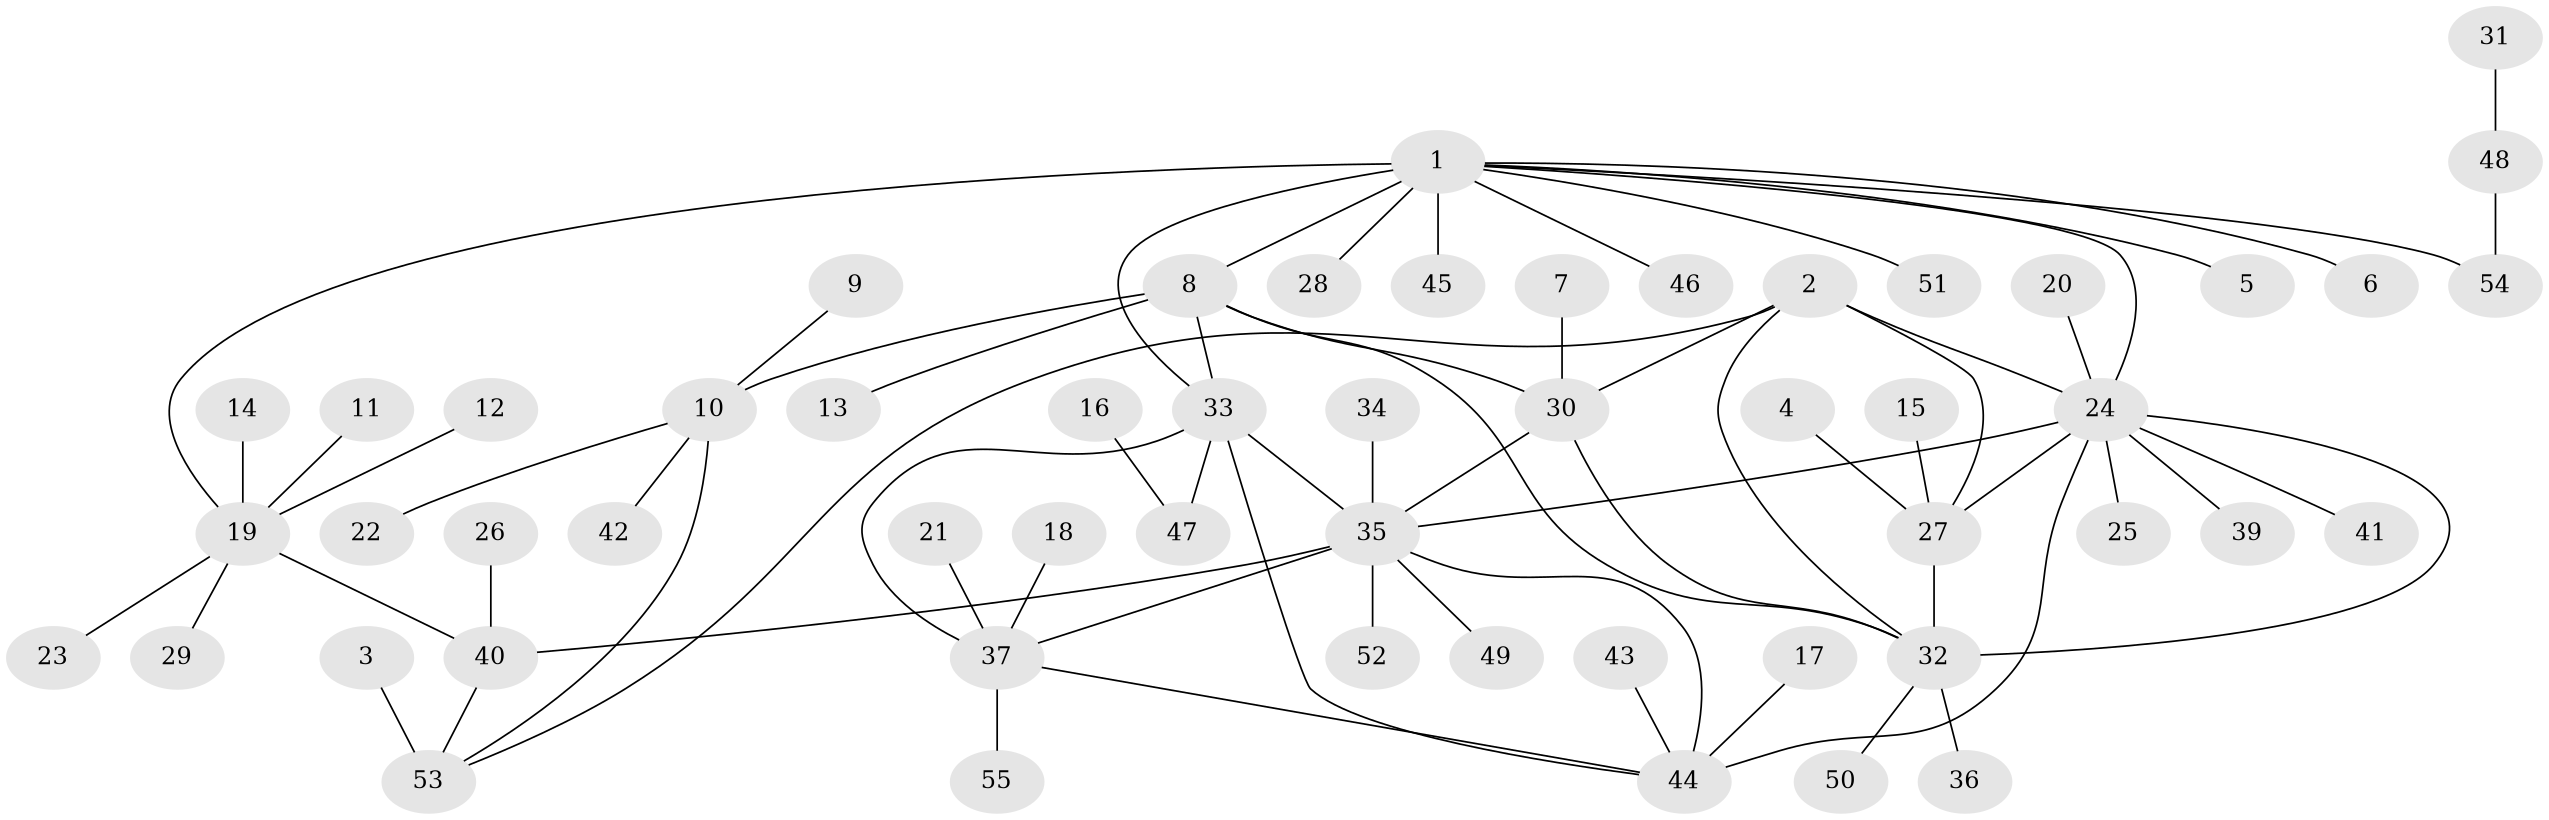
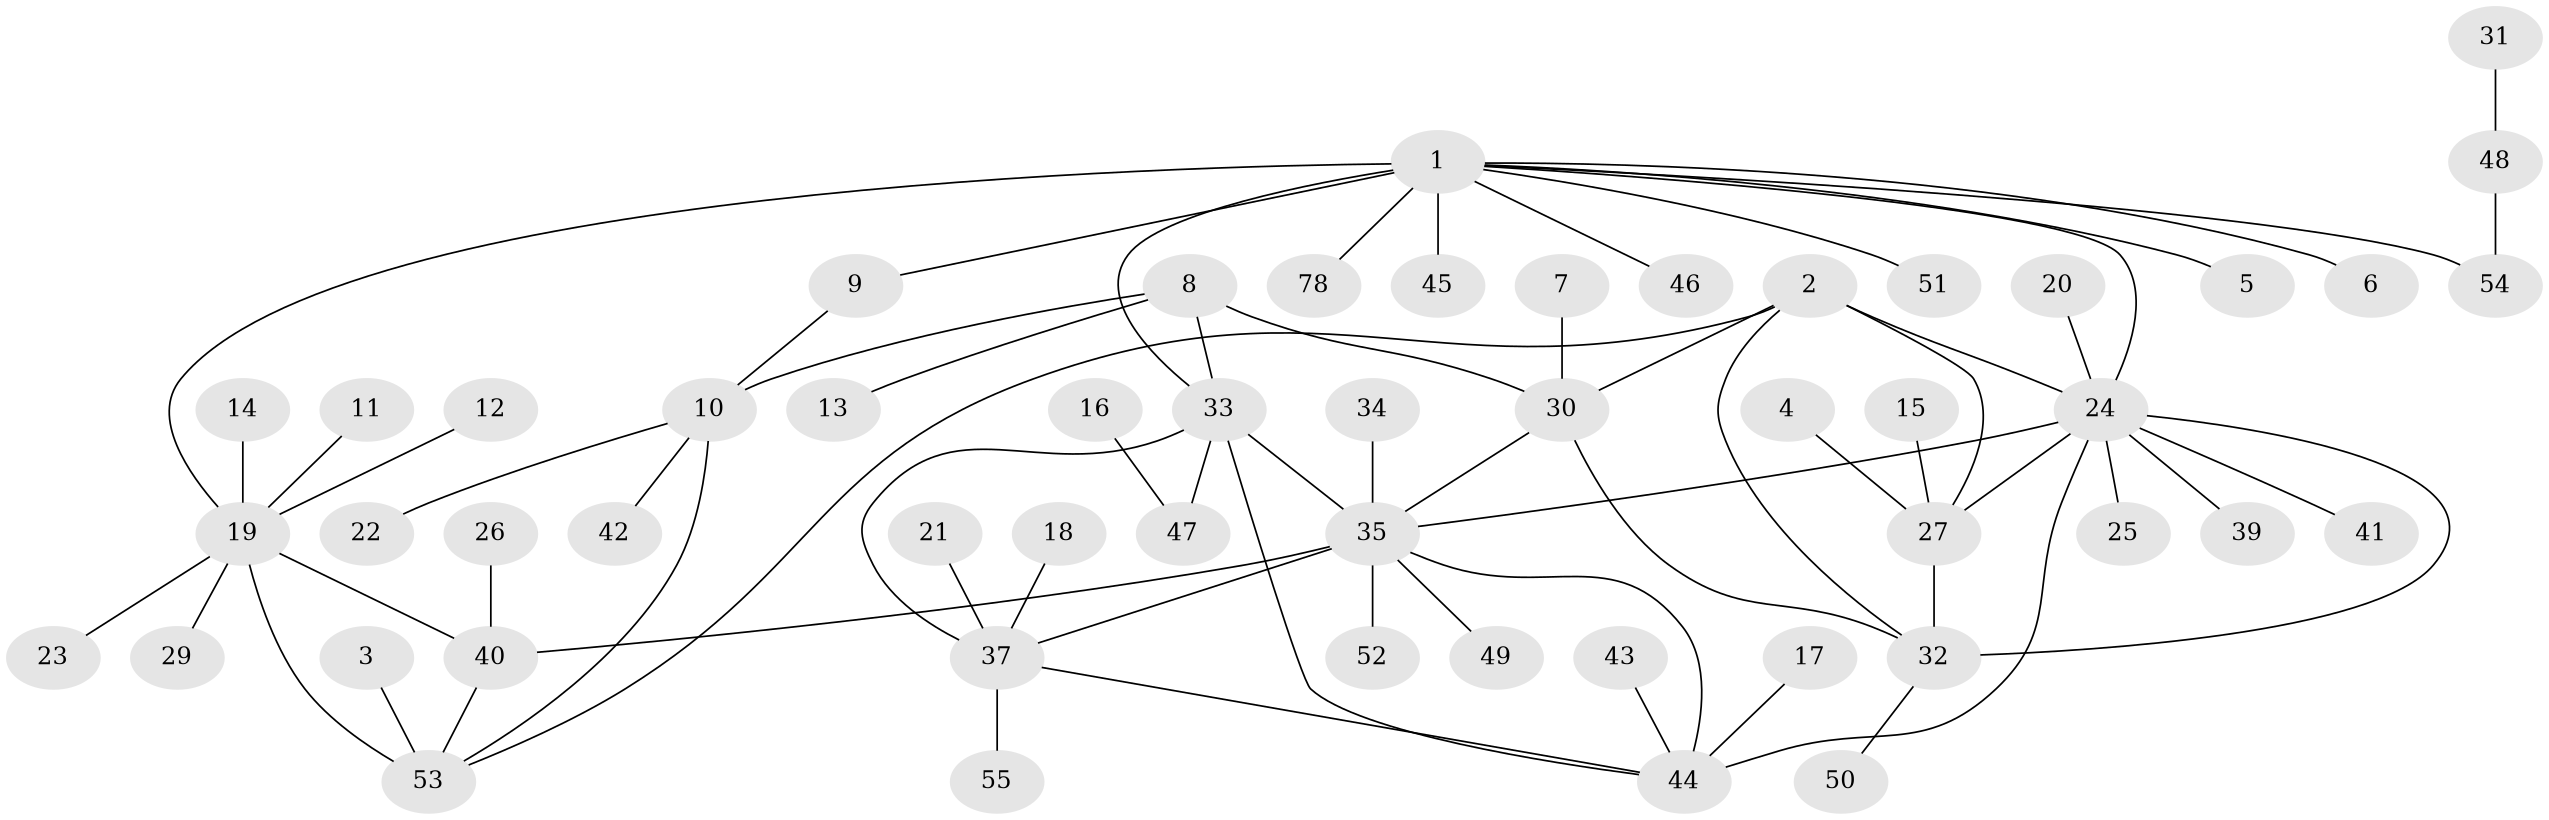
(1314, 224) -> (1147, 224)
(1314, 286) -> (1314, 286)
(1531, 491) -> none
none -> (299, 680)
(1965, 782) -> none
